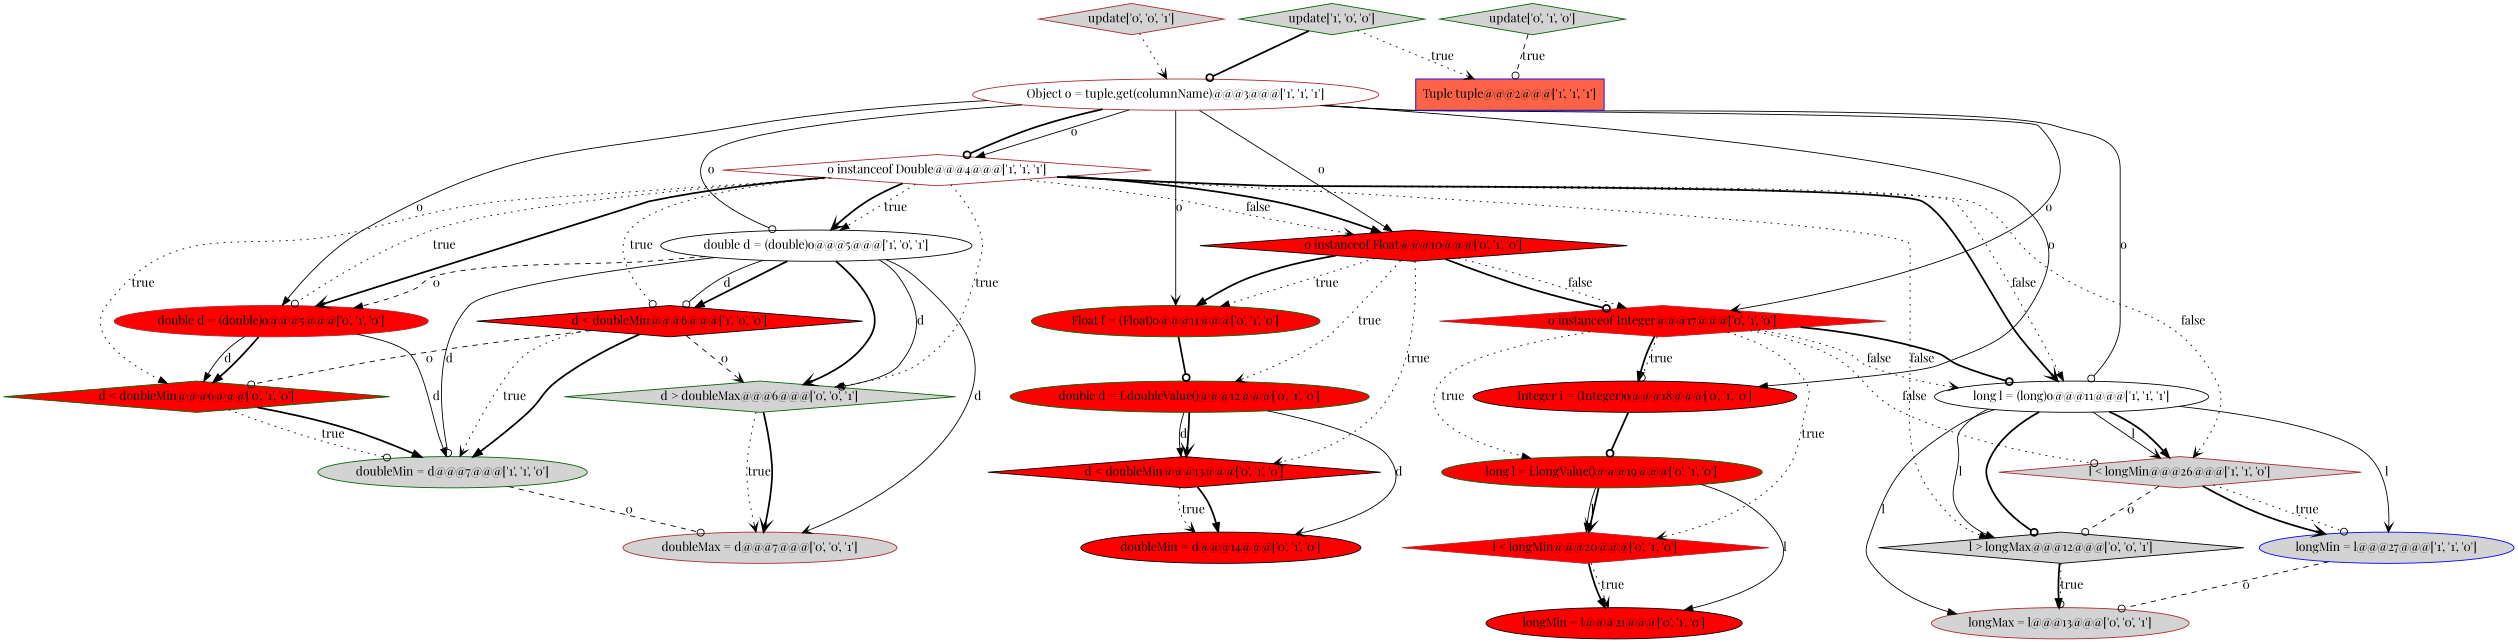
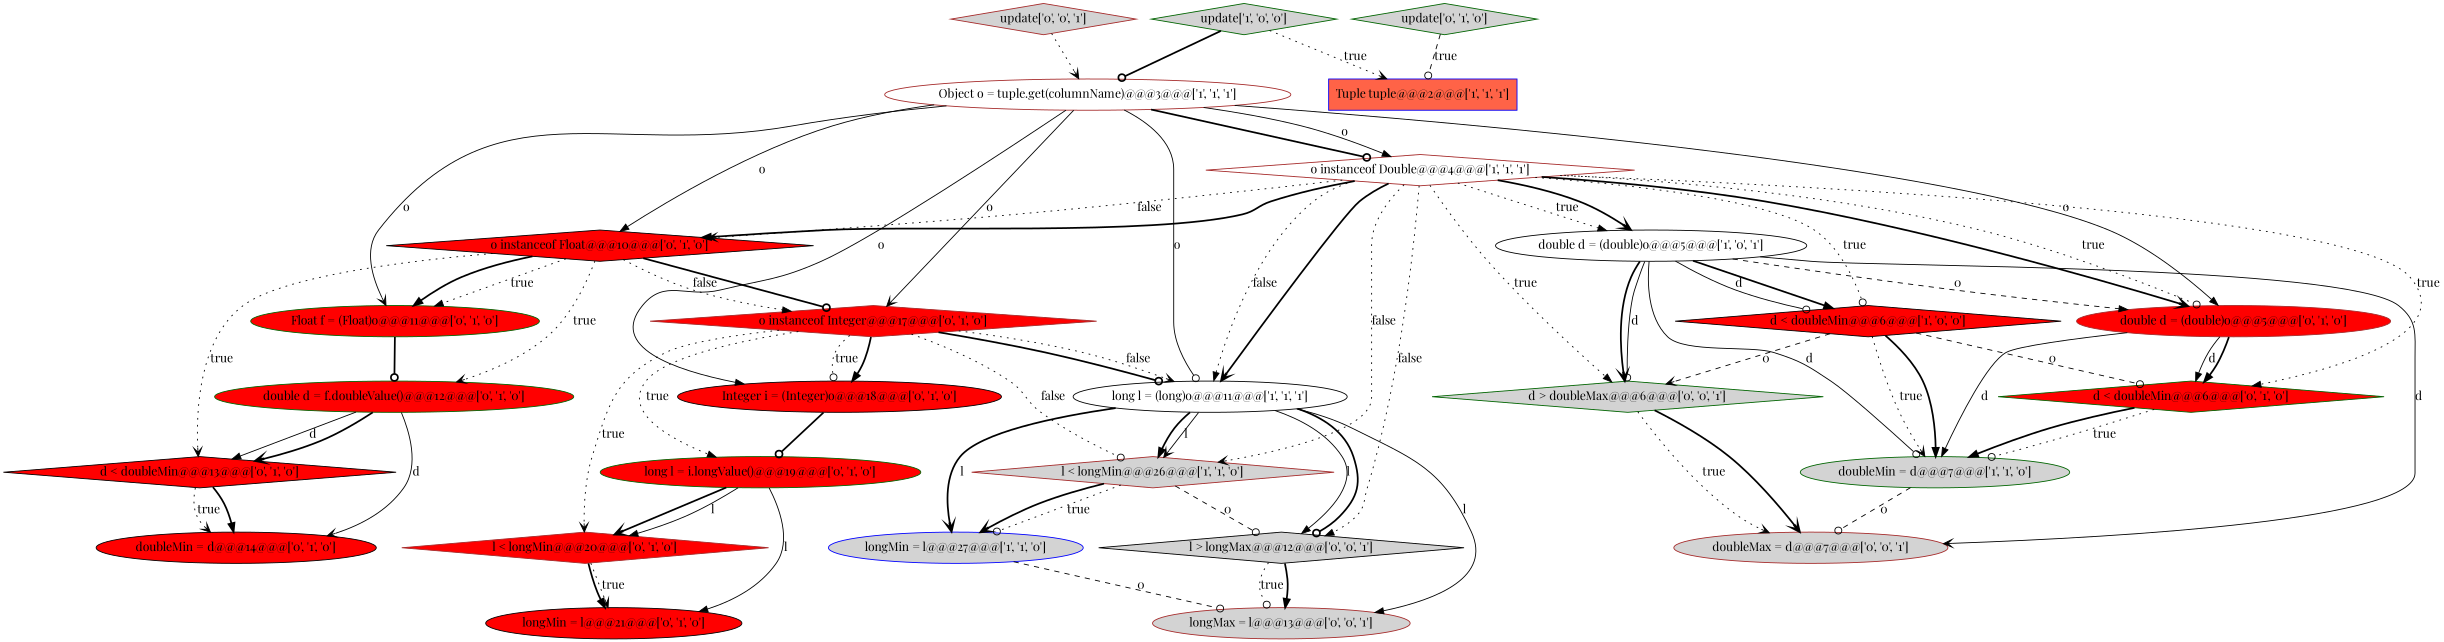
(808, 127) -> none
(2312, 430) -> (1001, 433)
